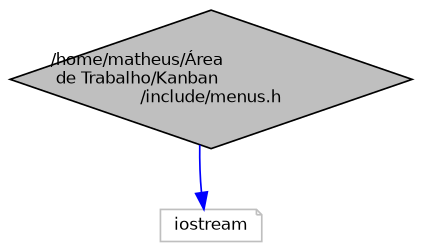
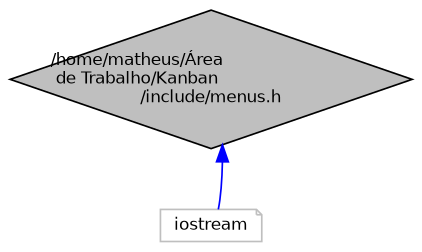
(200, 169) -> (221, 186)
